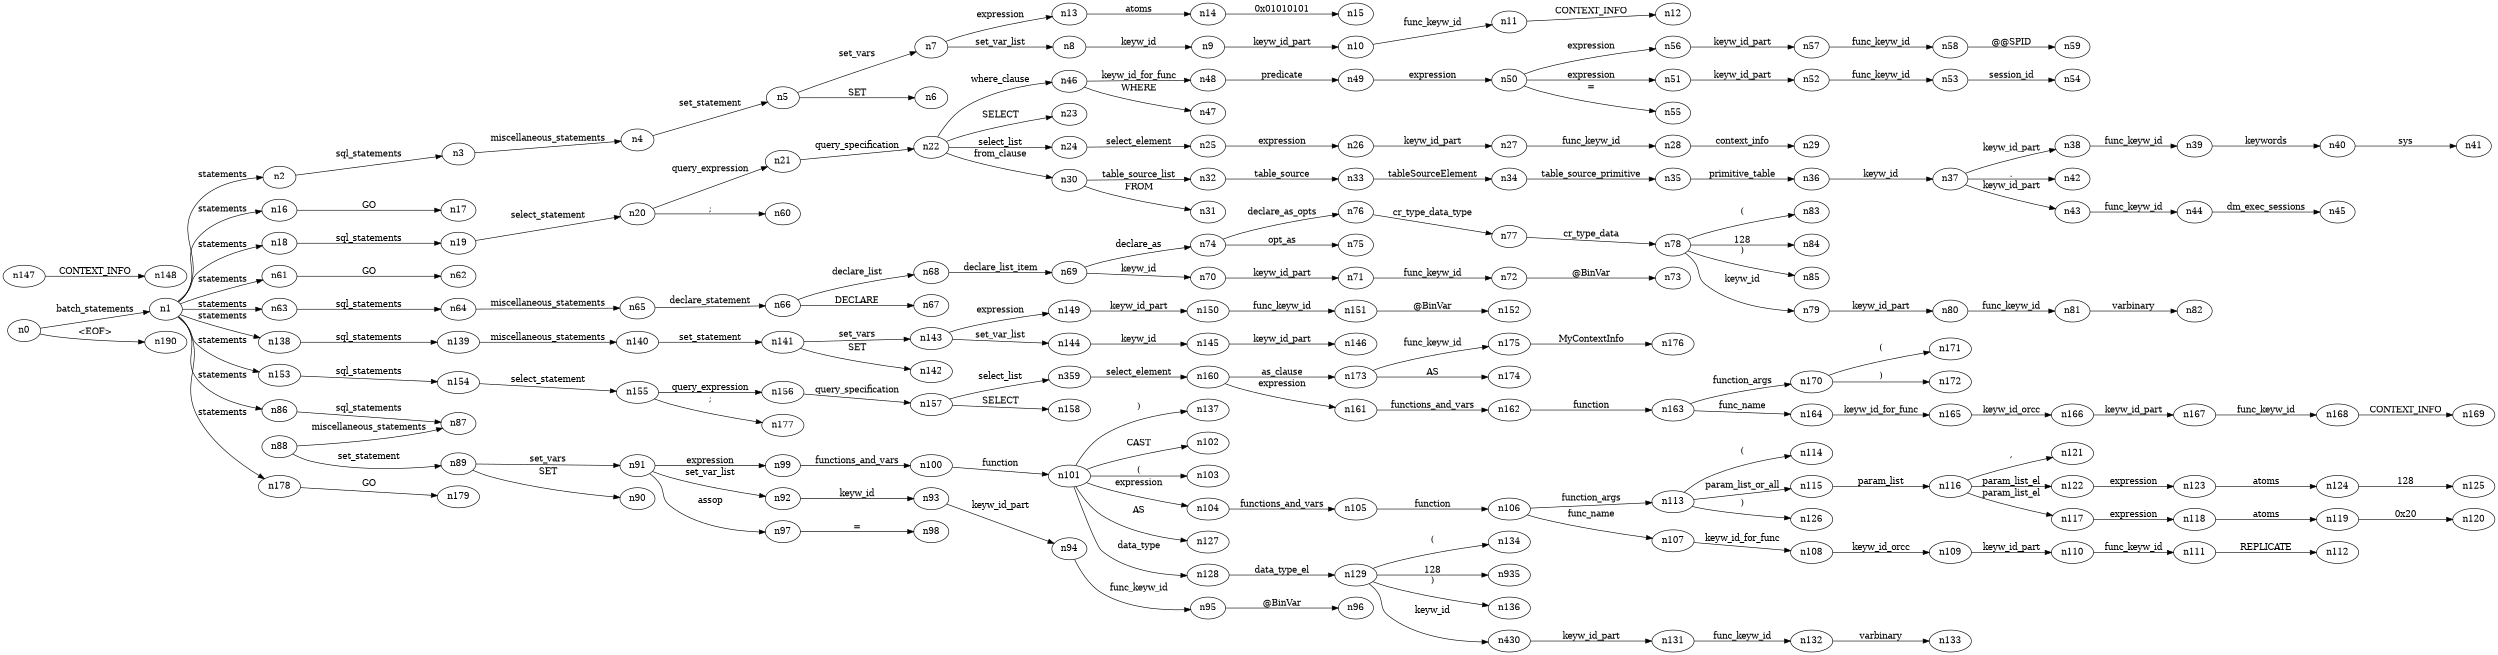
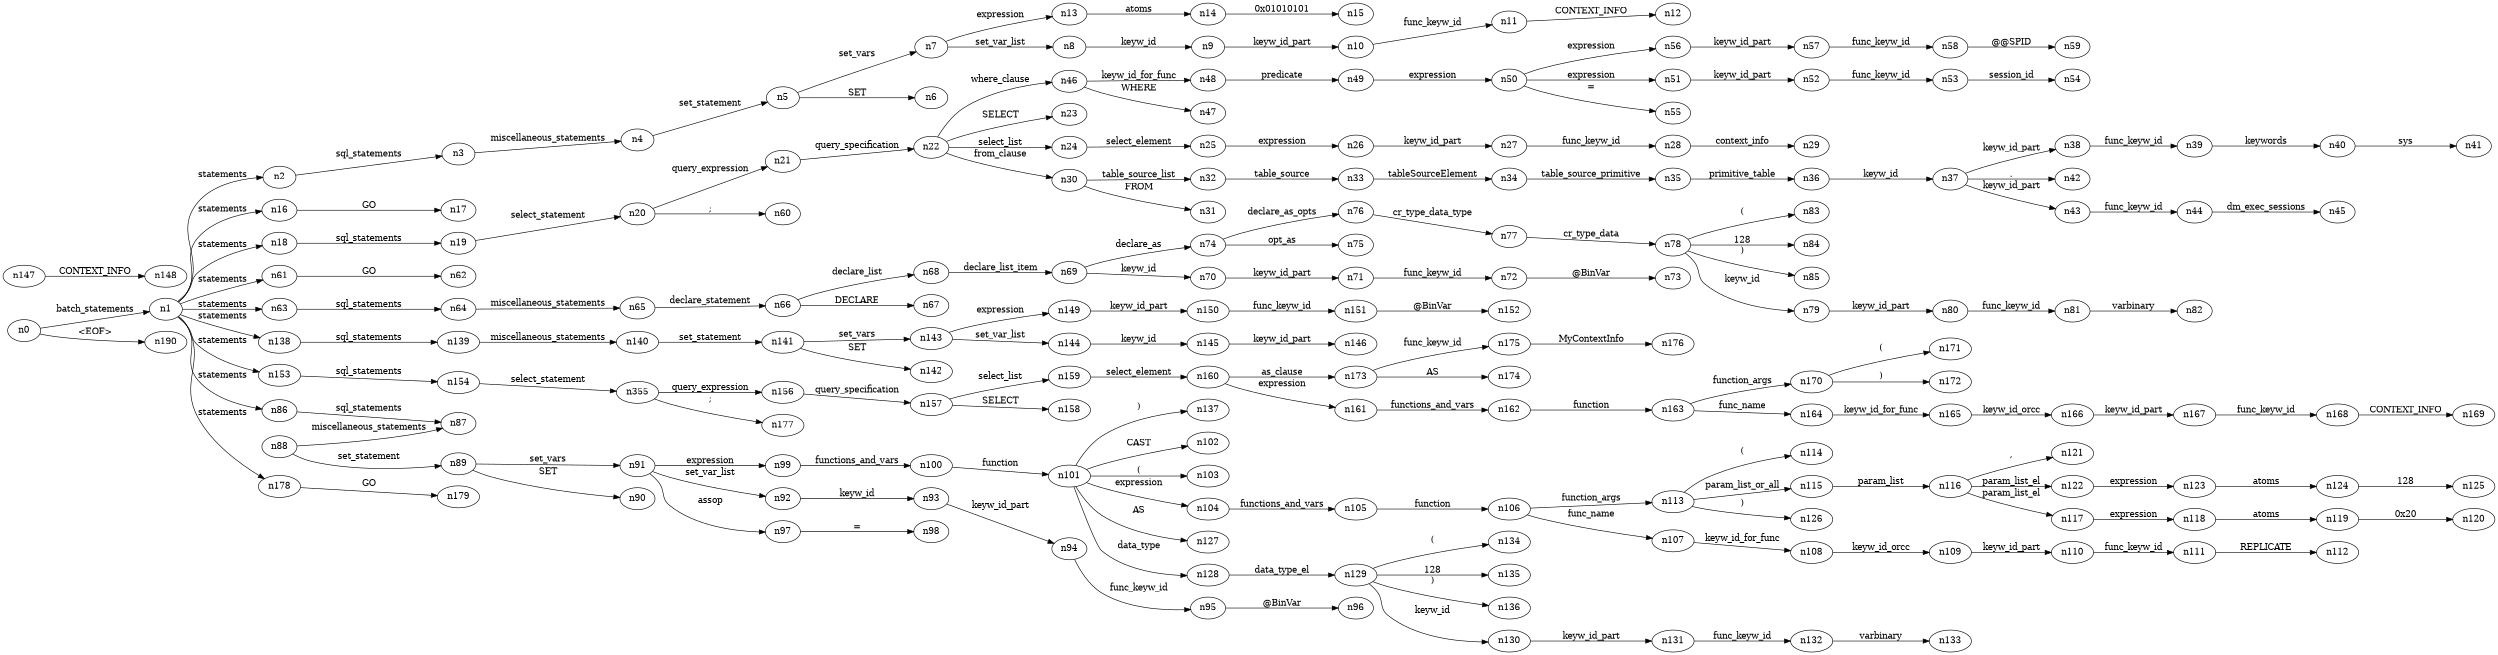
(1069, 377) -> (1069, 377)
(637, 392) -> (637, 392)
(1509, 575) -> (1509, 575)
(1509, 641) -> (1509, 641)
